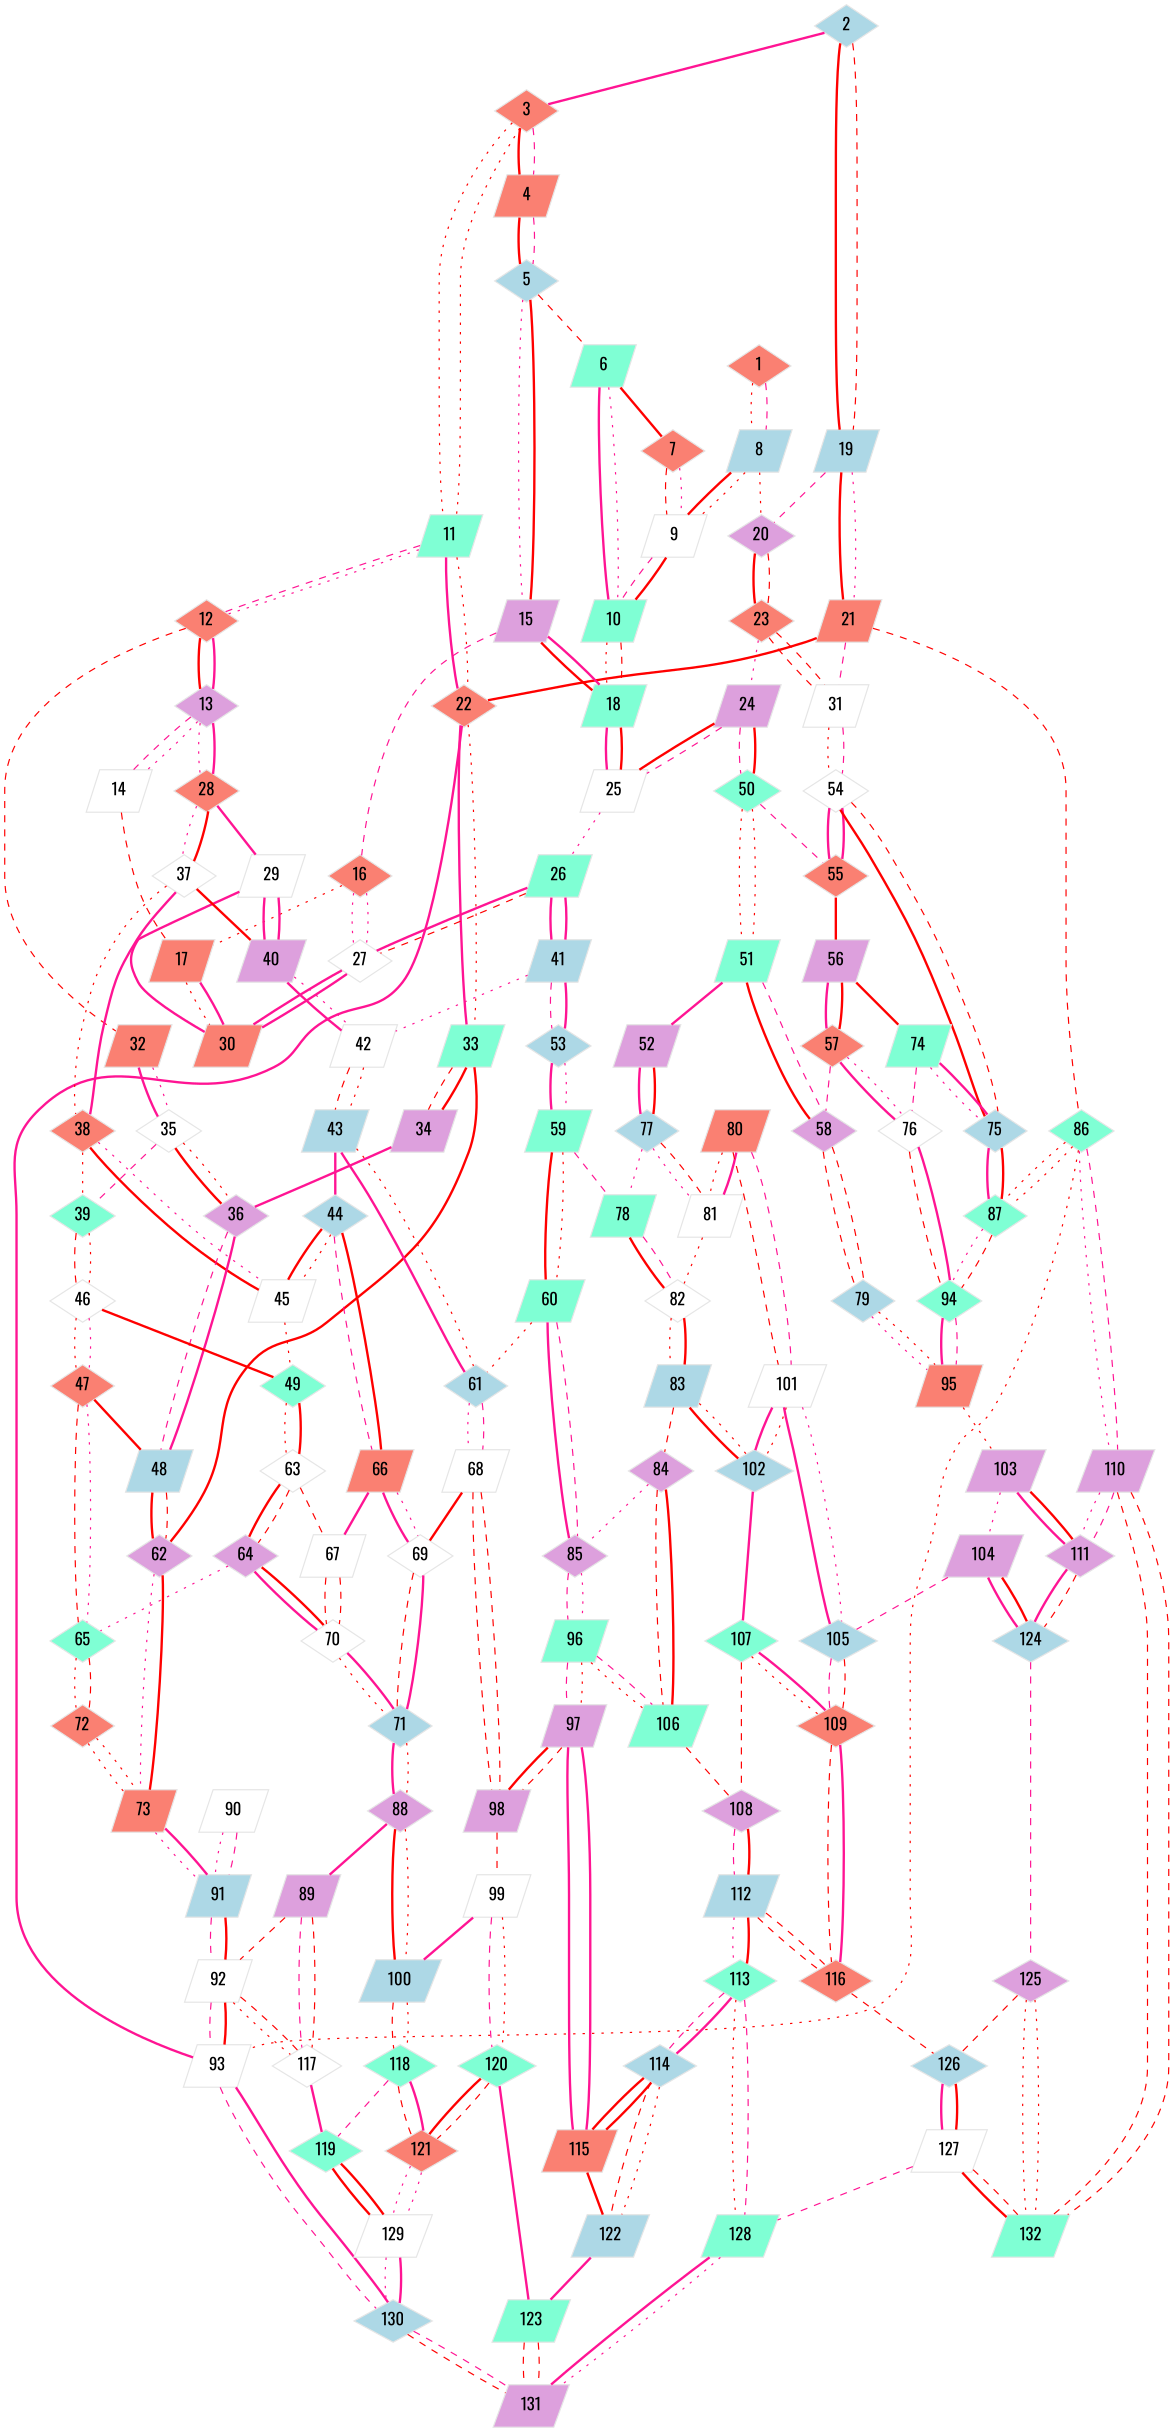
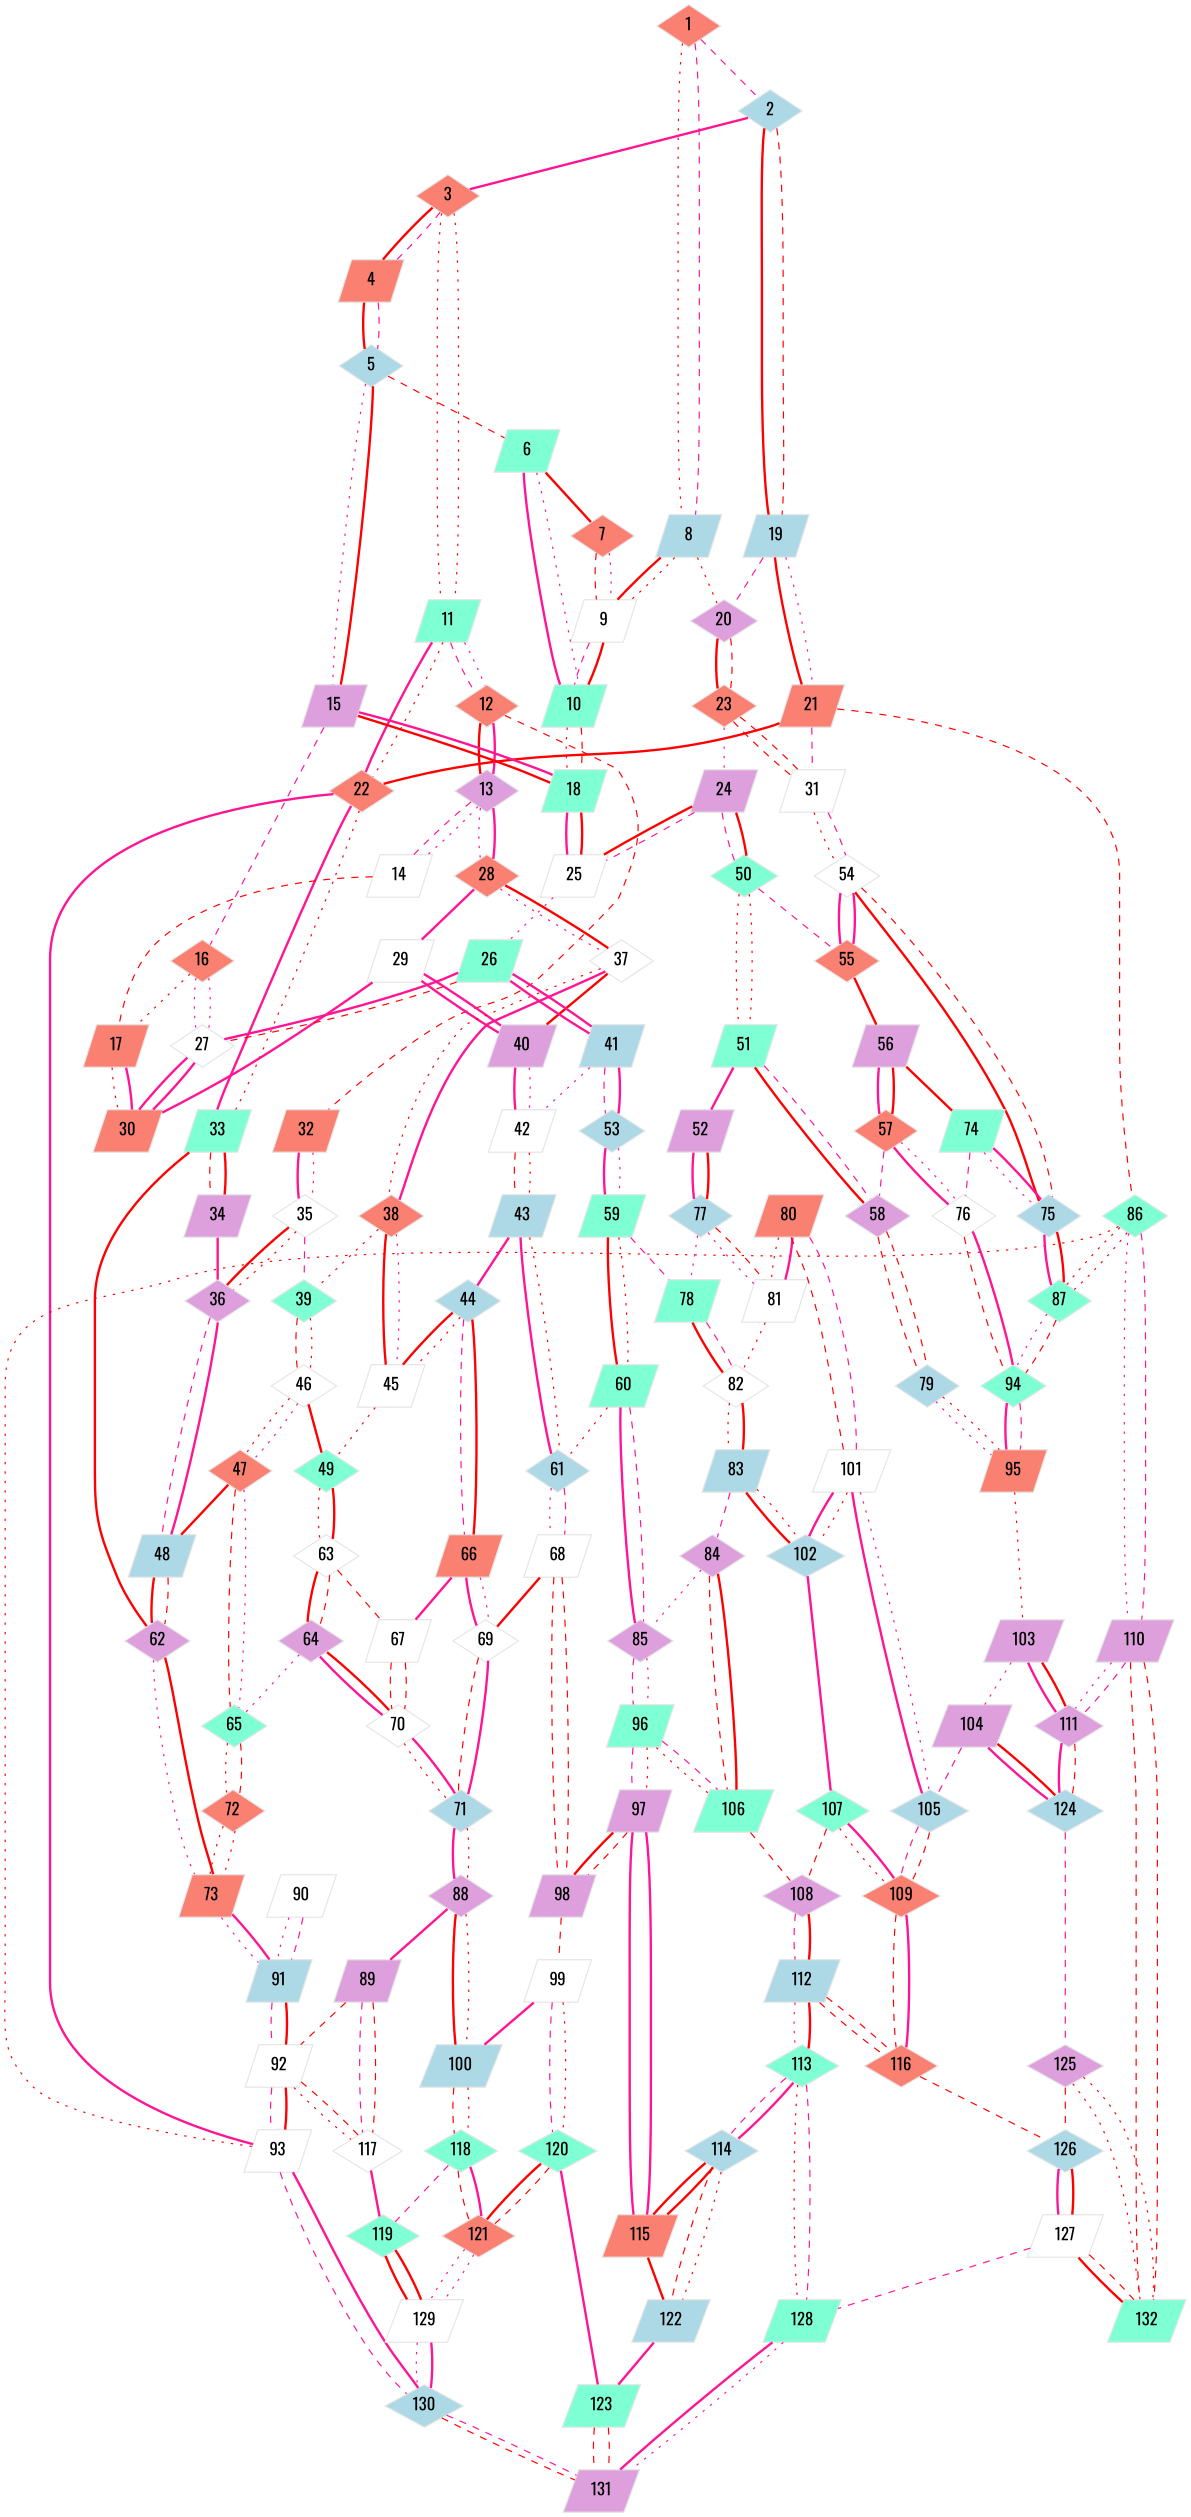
none -> (729, 68)
(669, 1430) -> (724, 1515)
